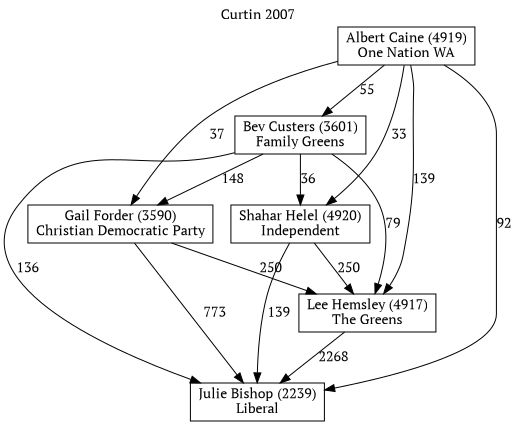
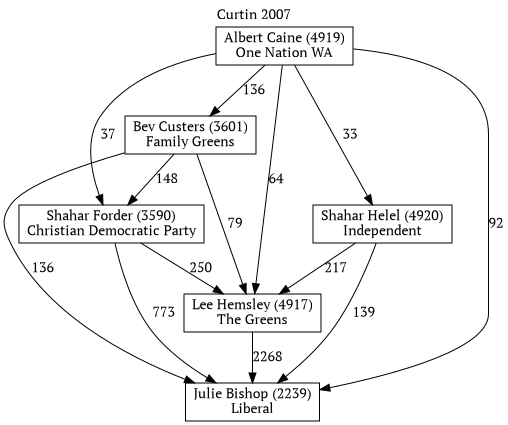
(367, 90) -> (254, 90)
(300, 174) -> none
(424, 180) -> (276, 180)
(120, 224) -> (111, 224)
(349, 268) -> (336, 268)
